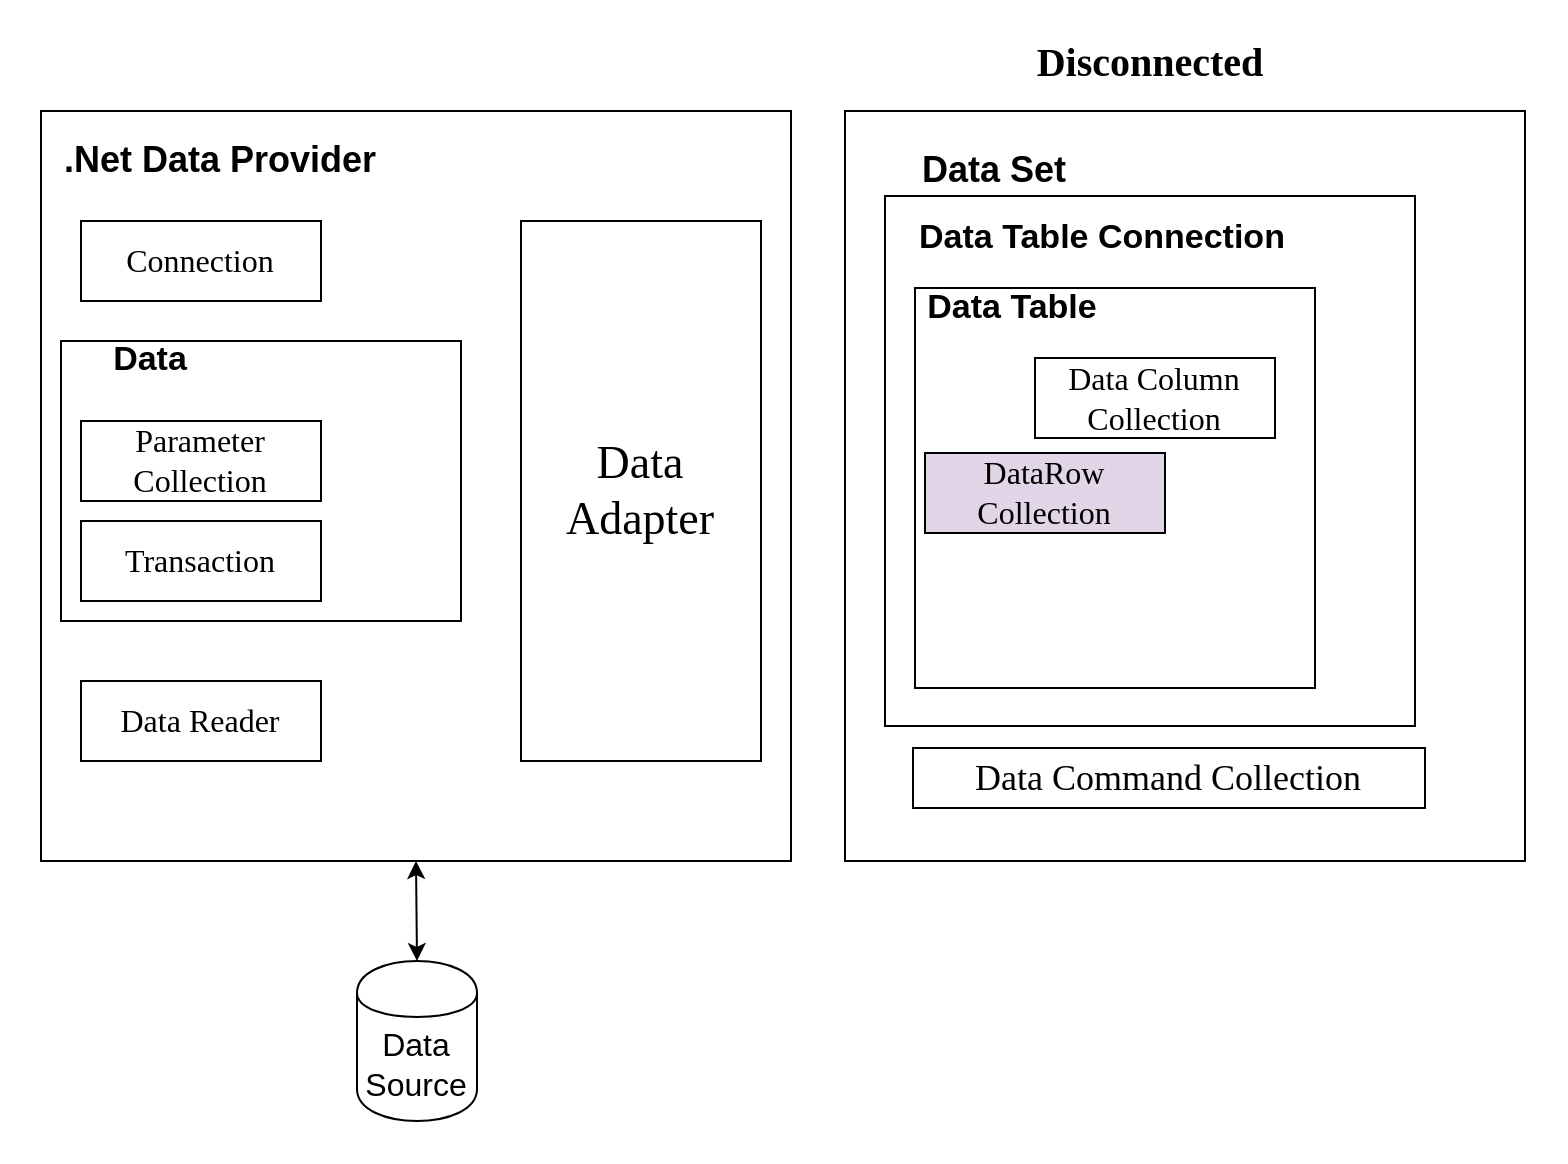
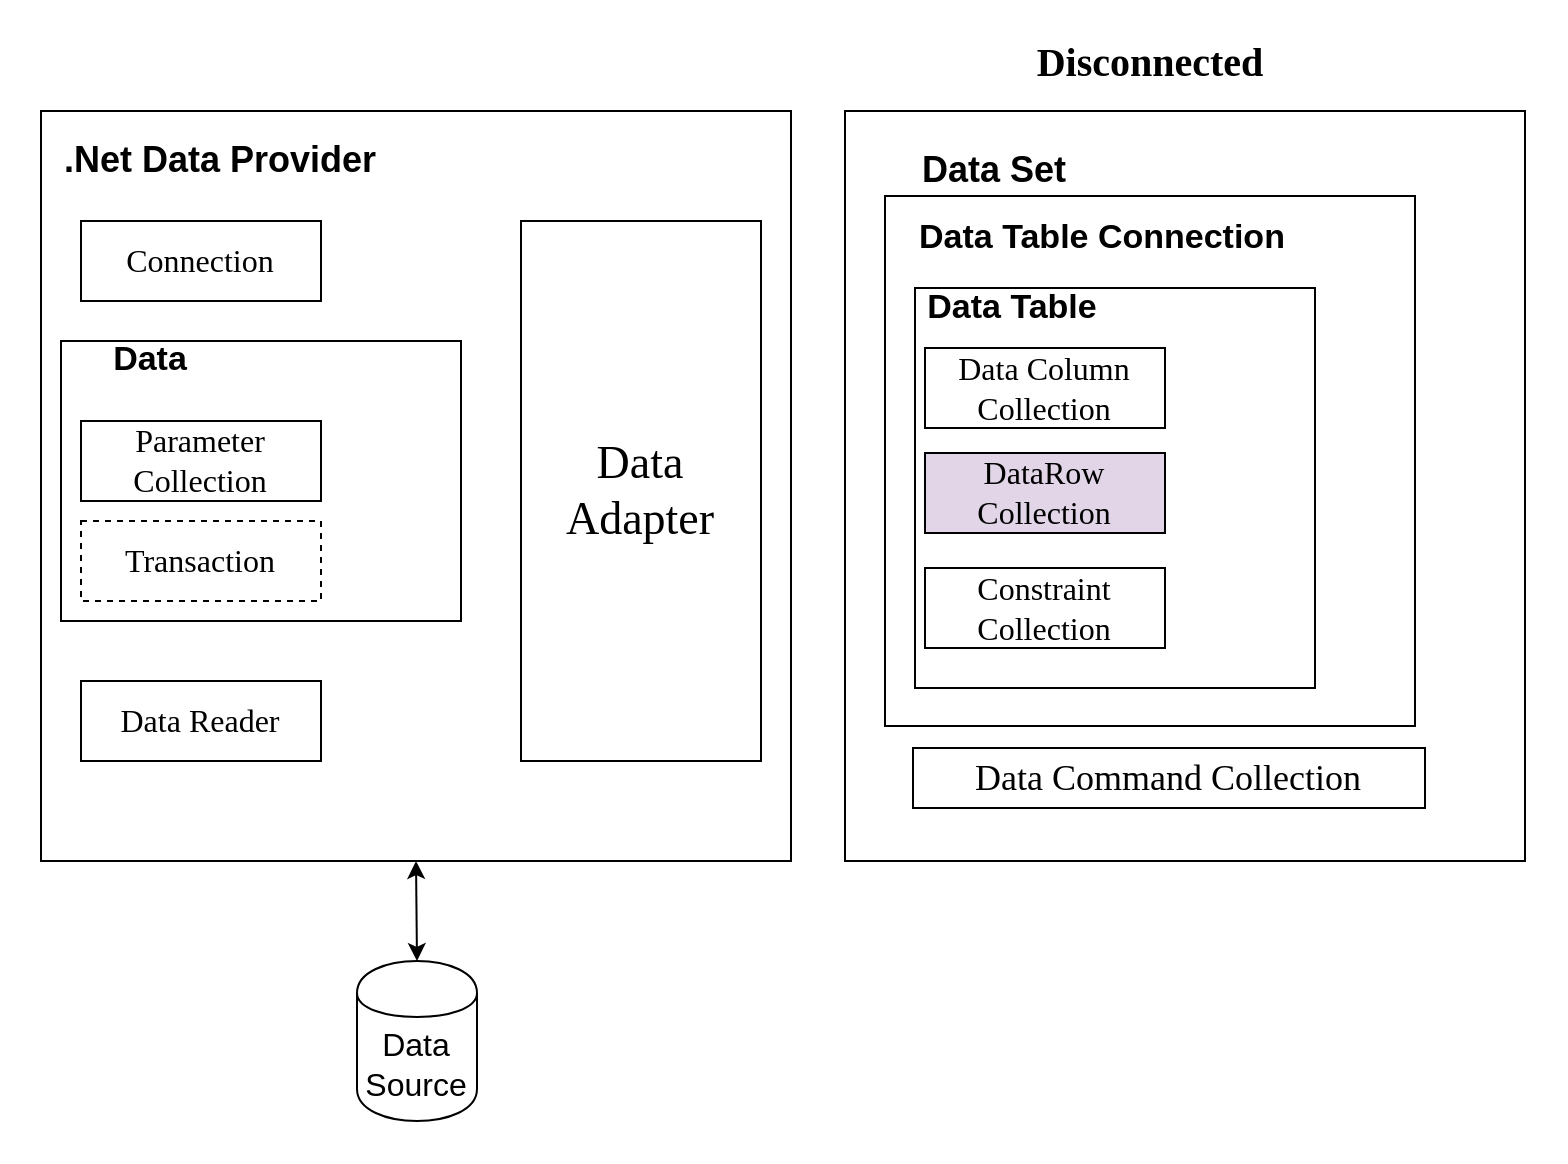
(1155, 398) -> (1045, 388)
(201, 561) -> (201, 561)
none -> (1045, 608)
